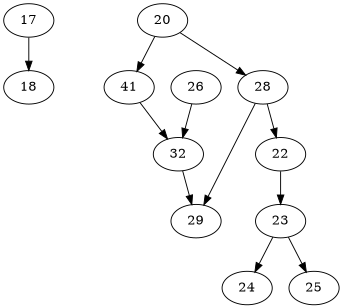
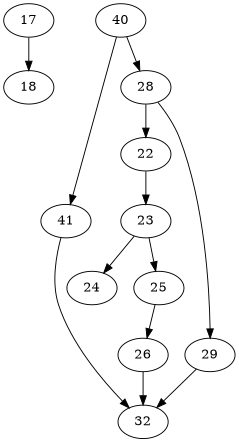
(163, 20) -> (121, 20)
(186, 183) -> (180, 385)
none -> (152, 317)
